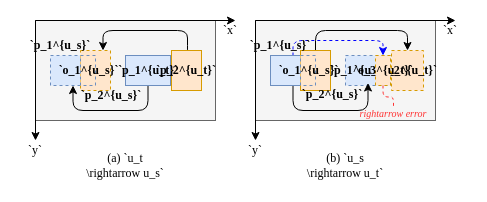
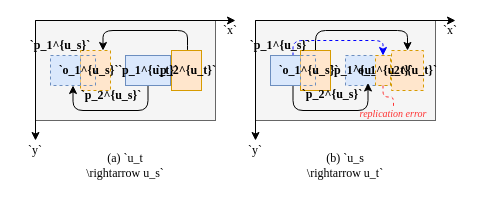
(384, 71) -> (384, 71)
(394, 114) -> (394, 114)
